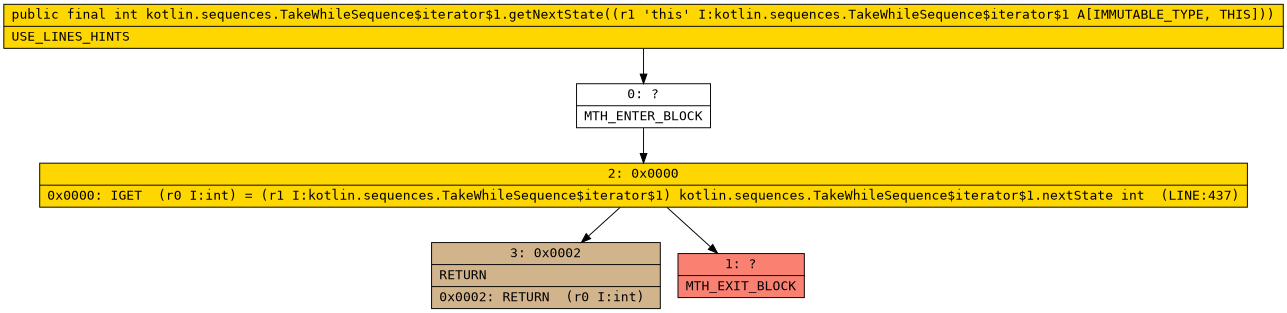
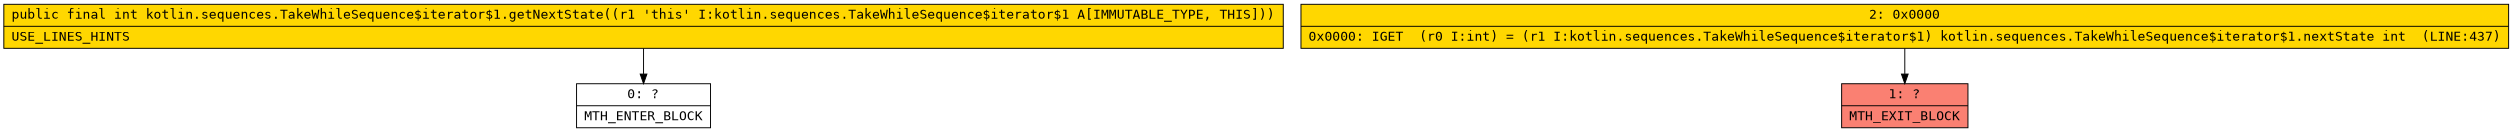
(644, 141) -> none
(546, 276) -> none
